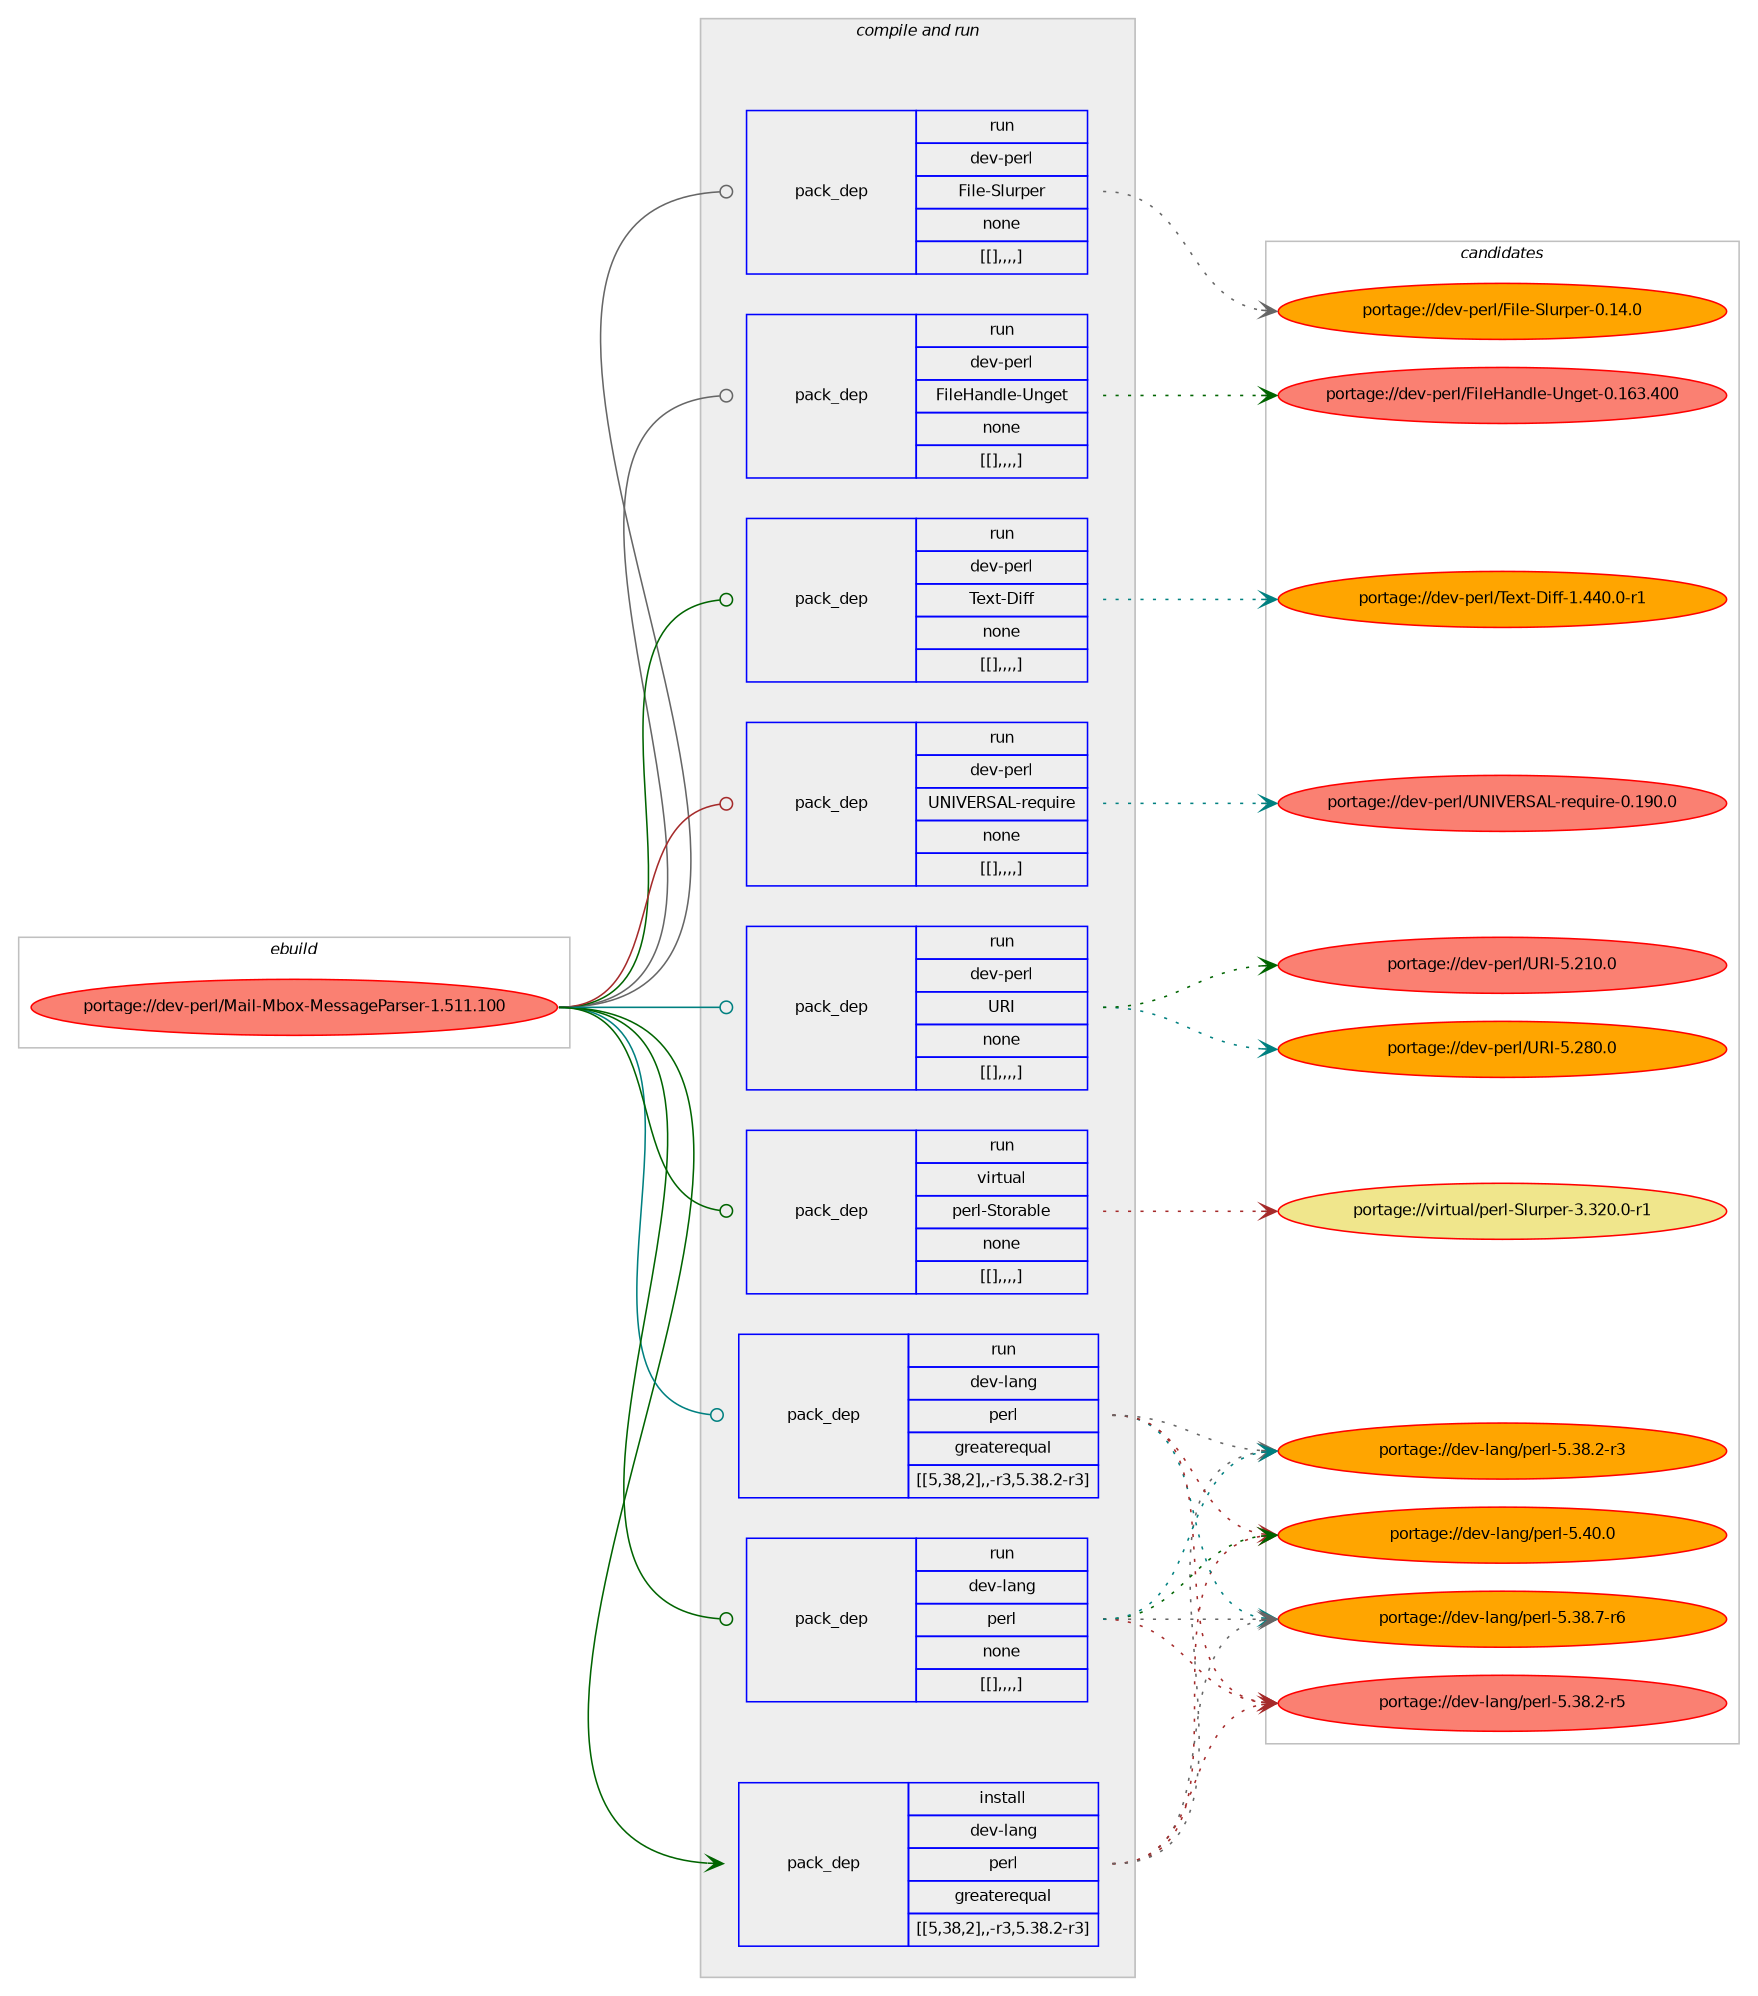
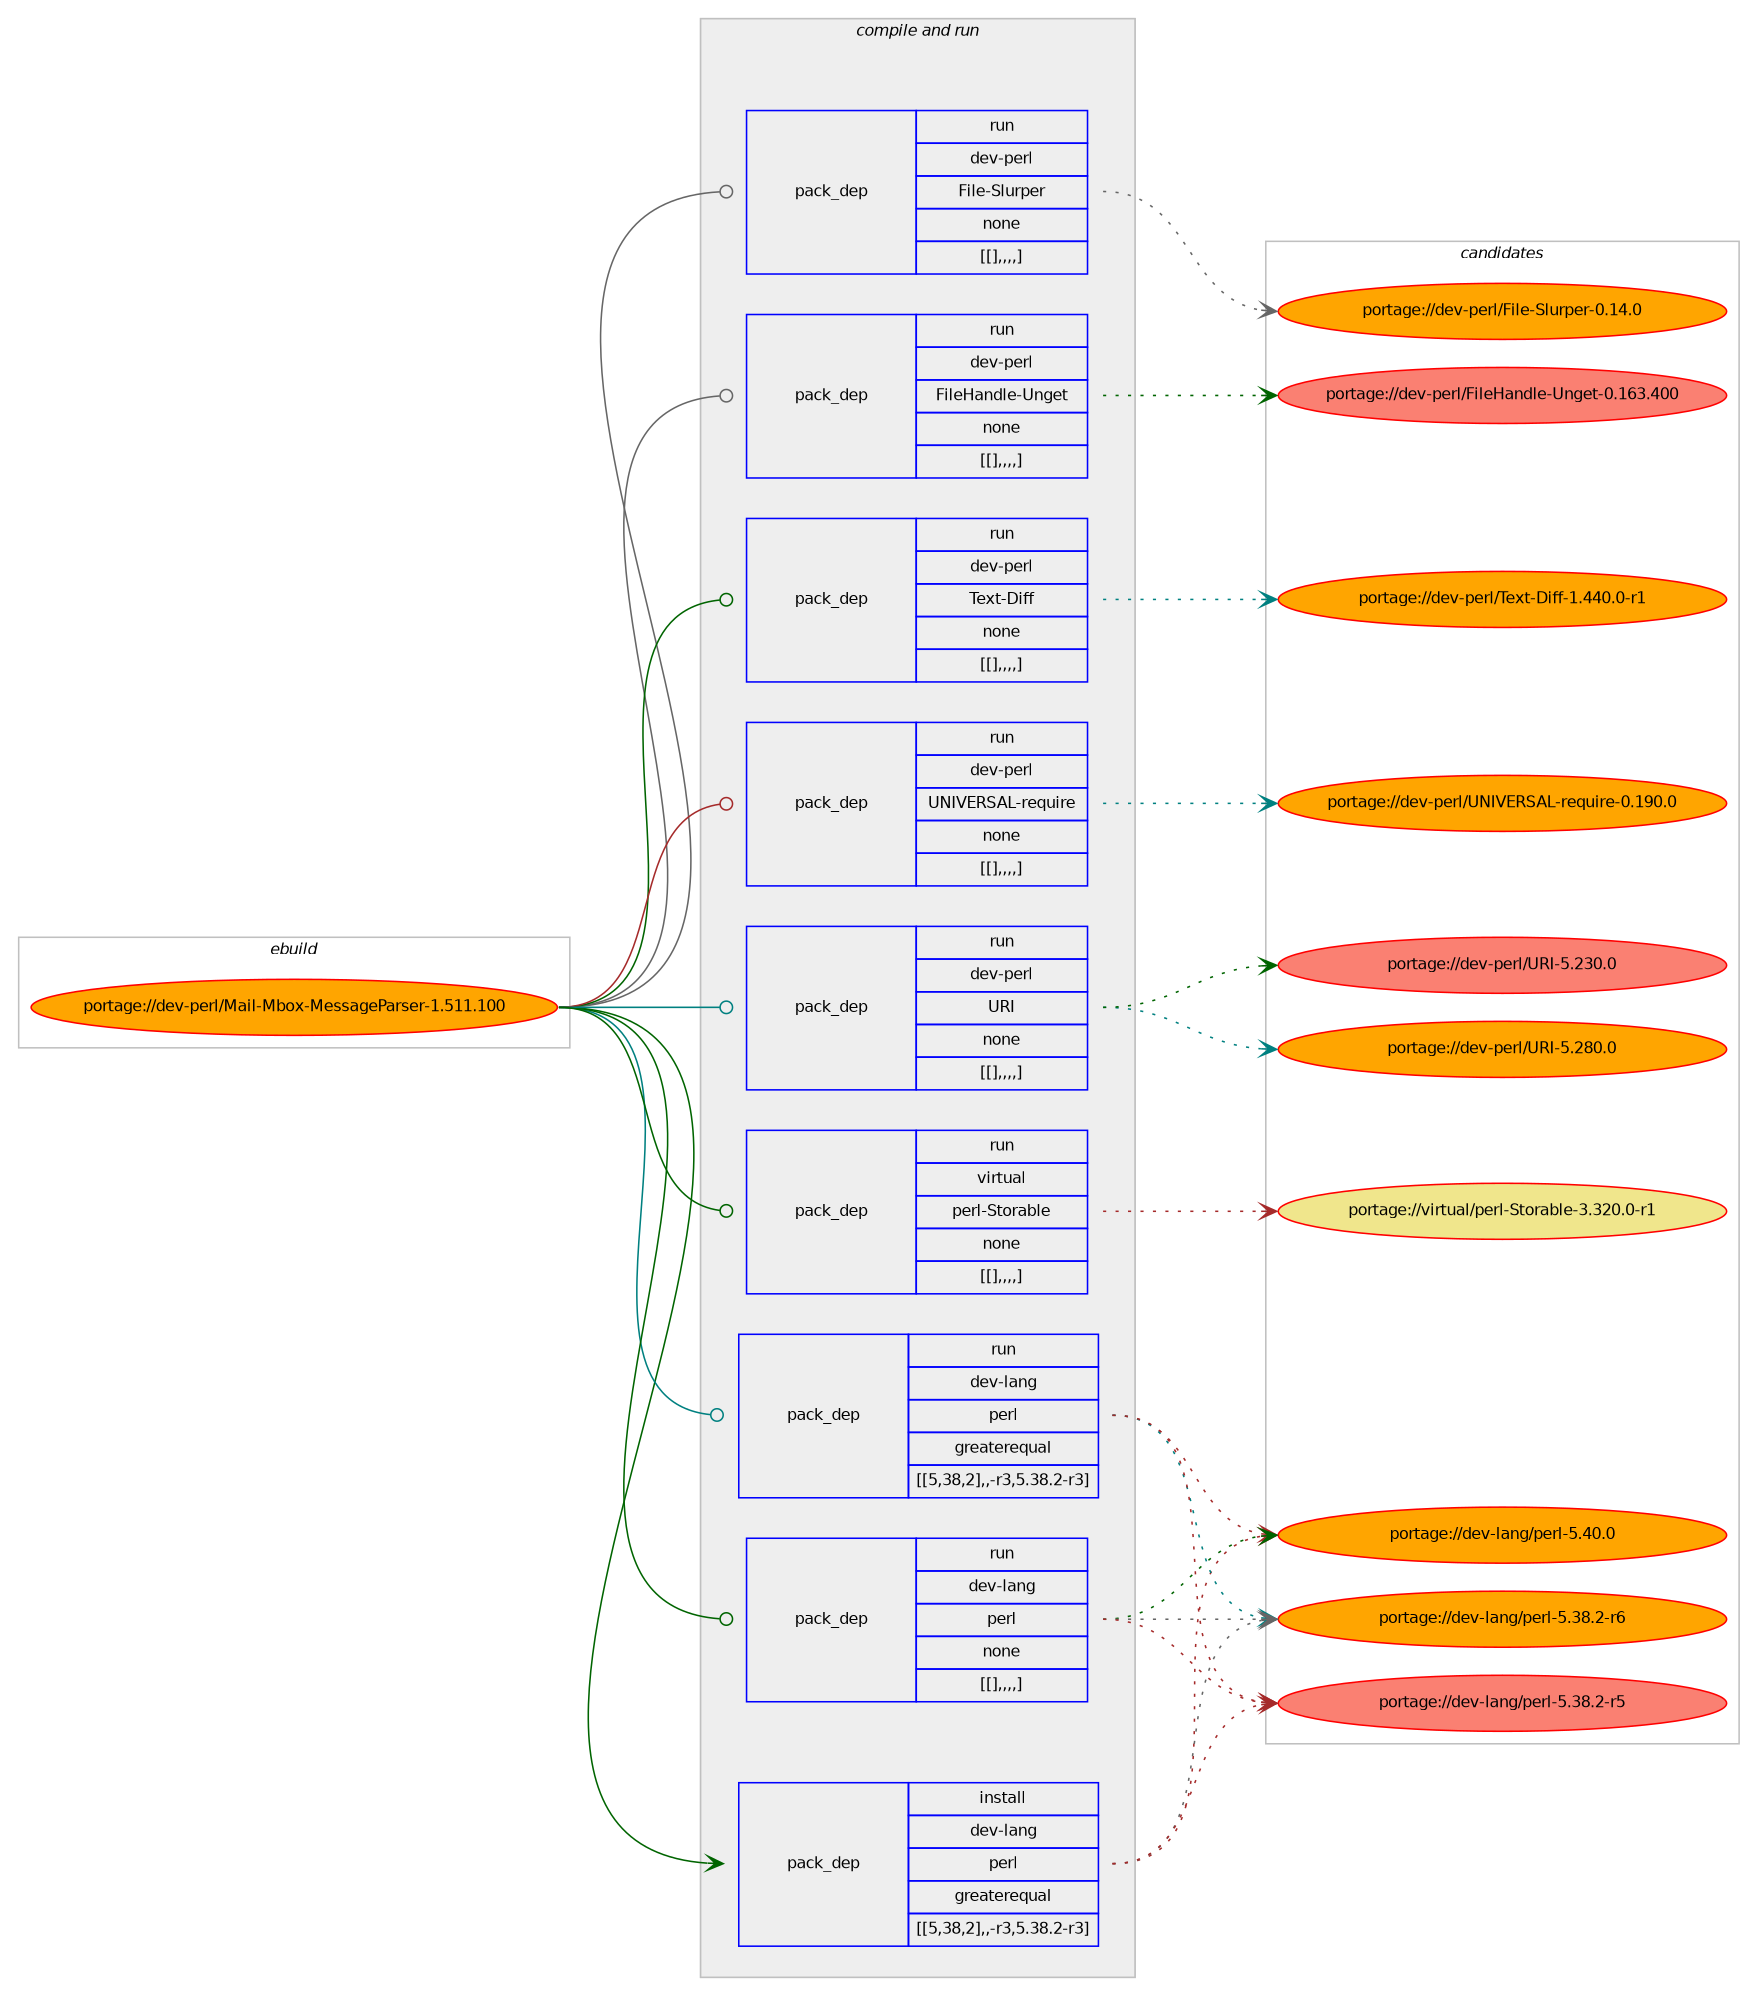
(1502, 803) -> (1502, 803)
(1502, 965) -> (1502, 965)
(294, 1007) -> (294, 1007)
(1502, 1211) -> (1502, 1211)
(1502, 1451) -> none
(1502, 1619) -> (1502, 1619)
